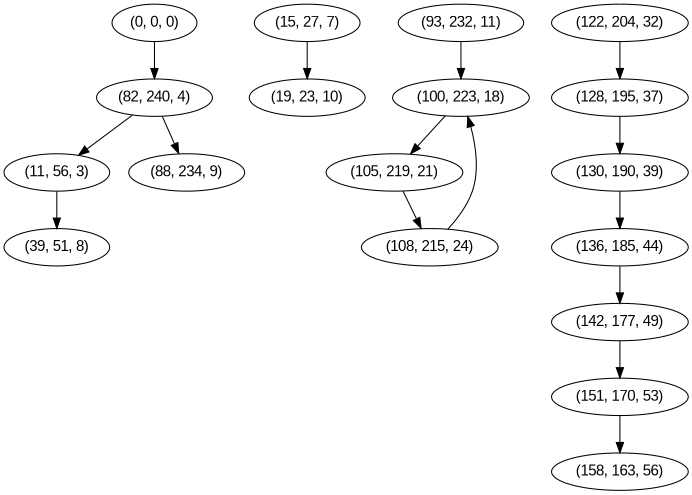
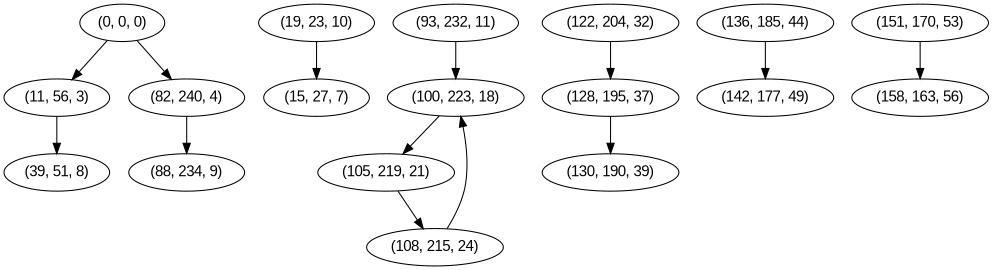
(307, 55) -> (317, 55)
(110, 132) -> (93, 56)
(620, 205) -> none
(620, 354) -> none
